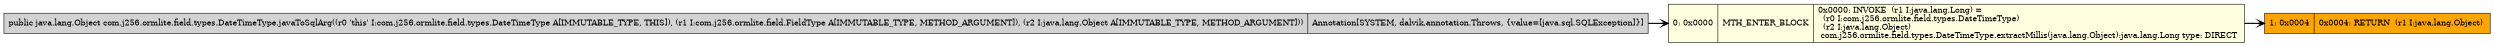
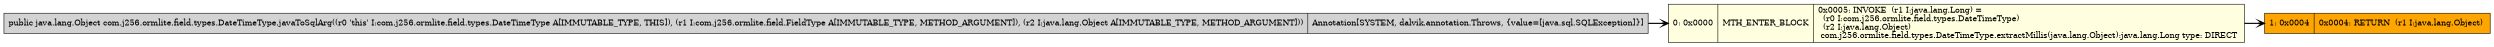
(1902, 10) -> (1902, 10)
